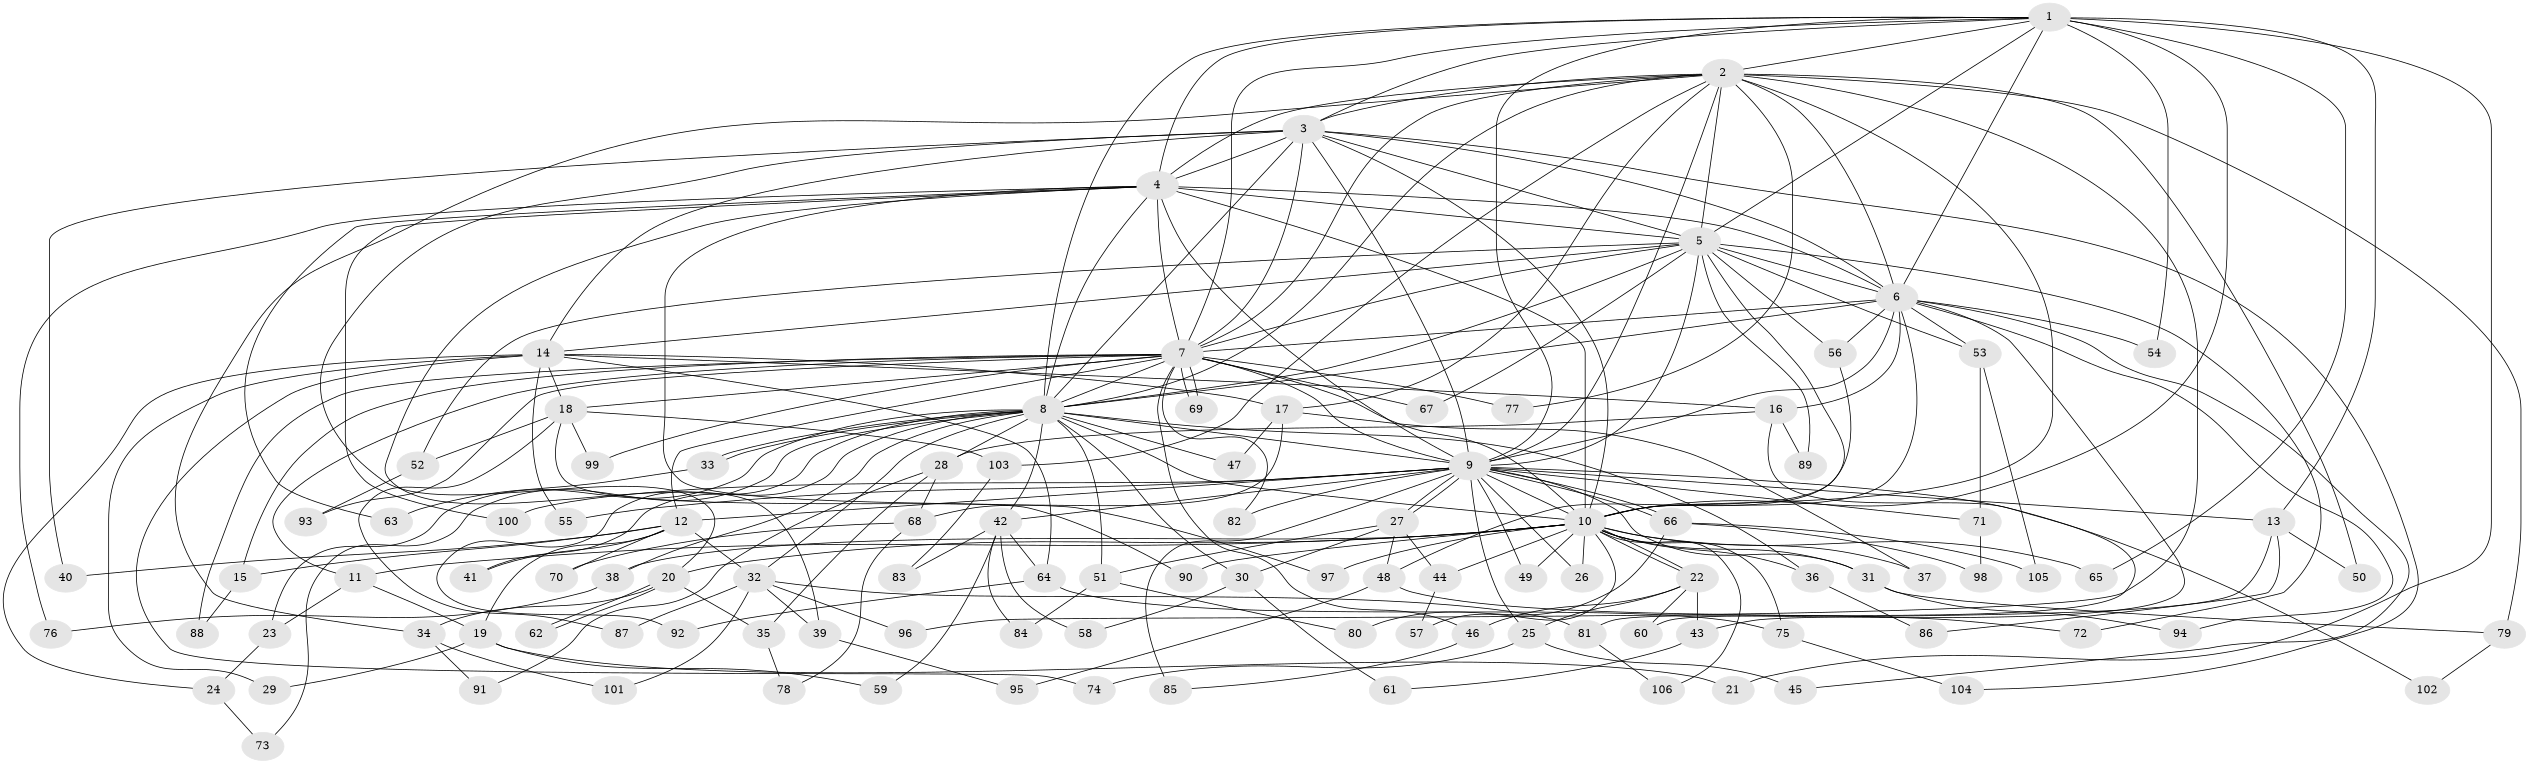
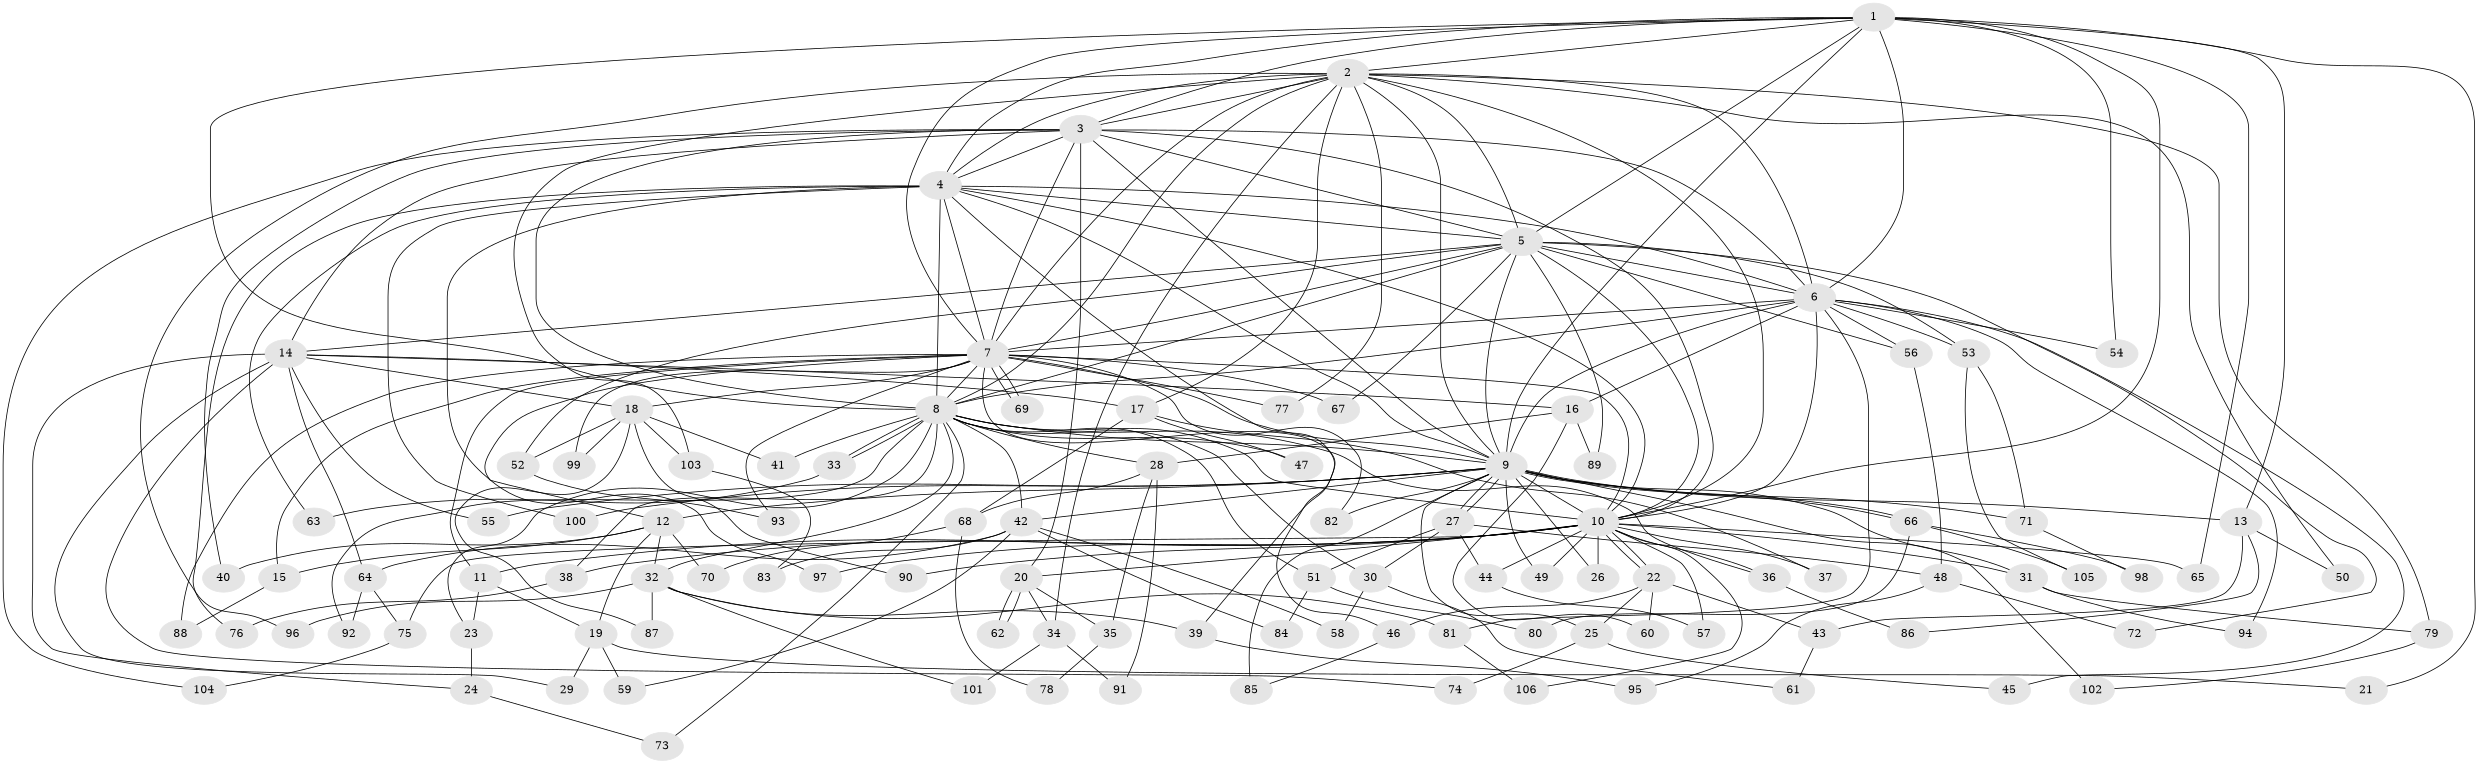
(576, 550) -> (705, 438)
